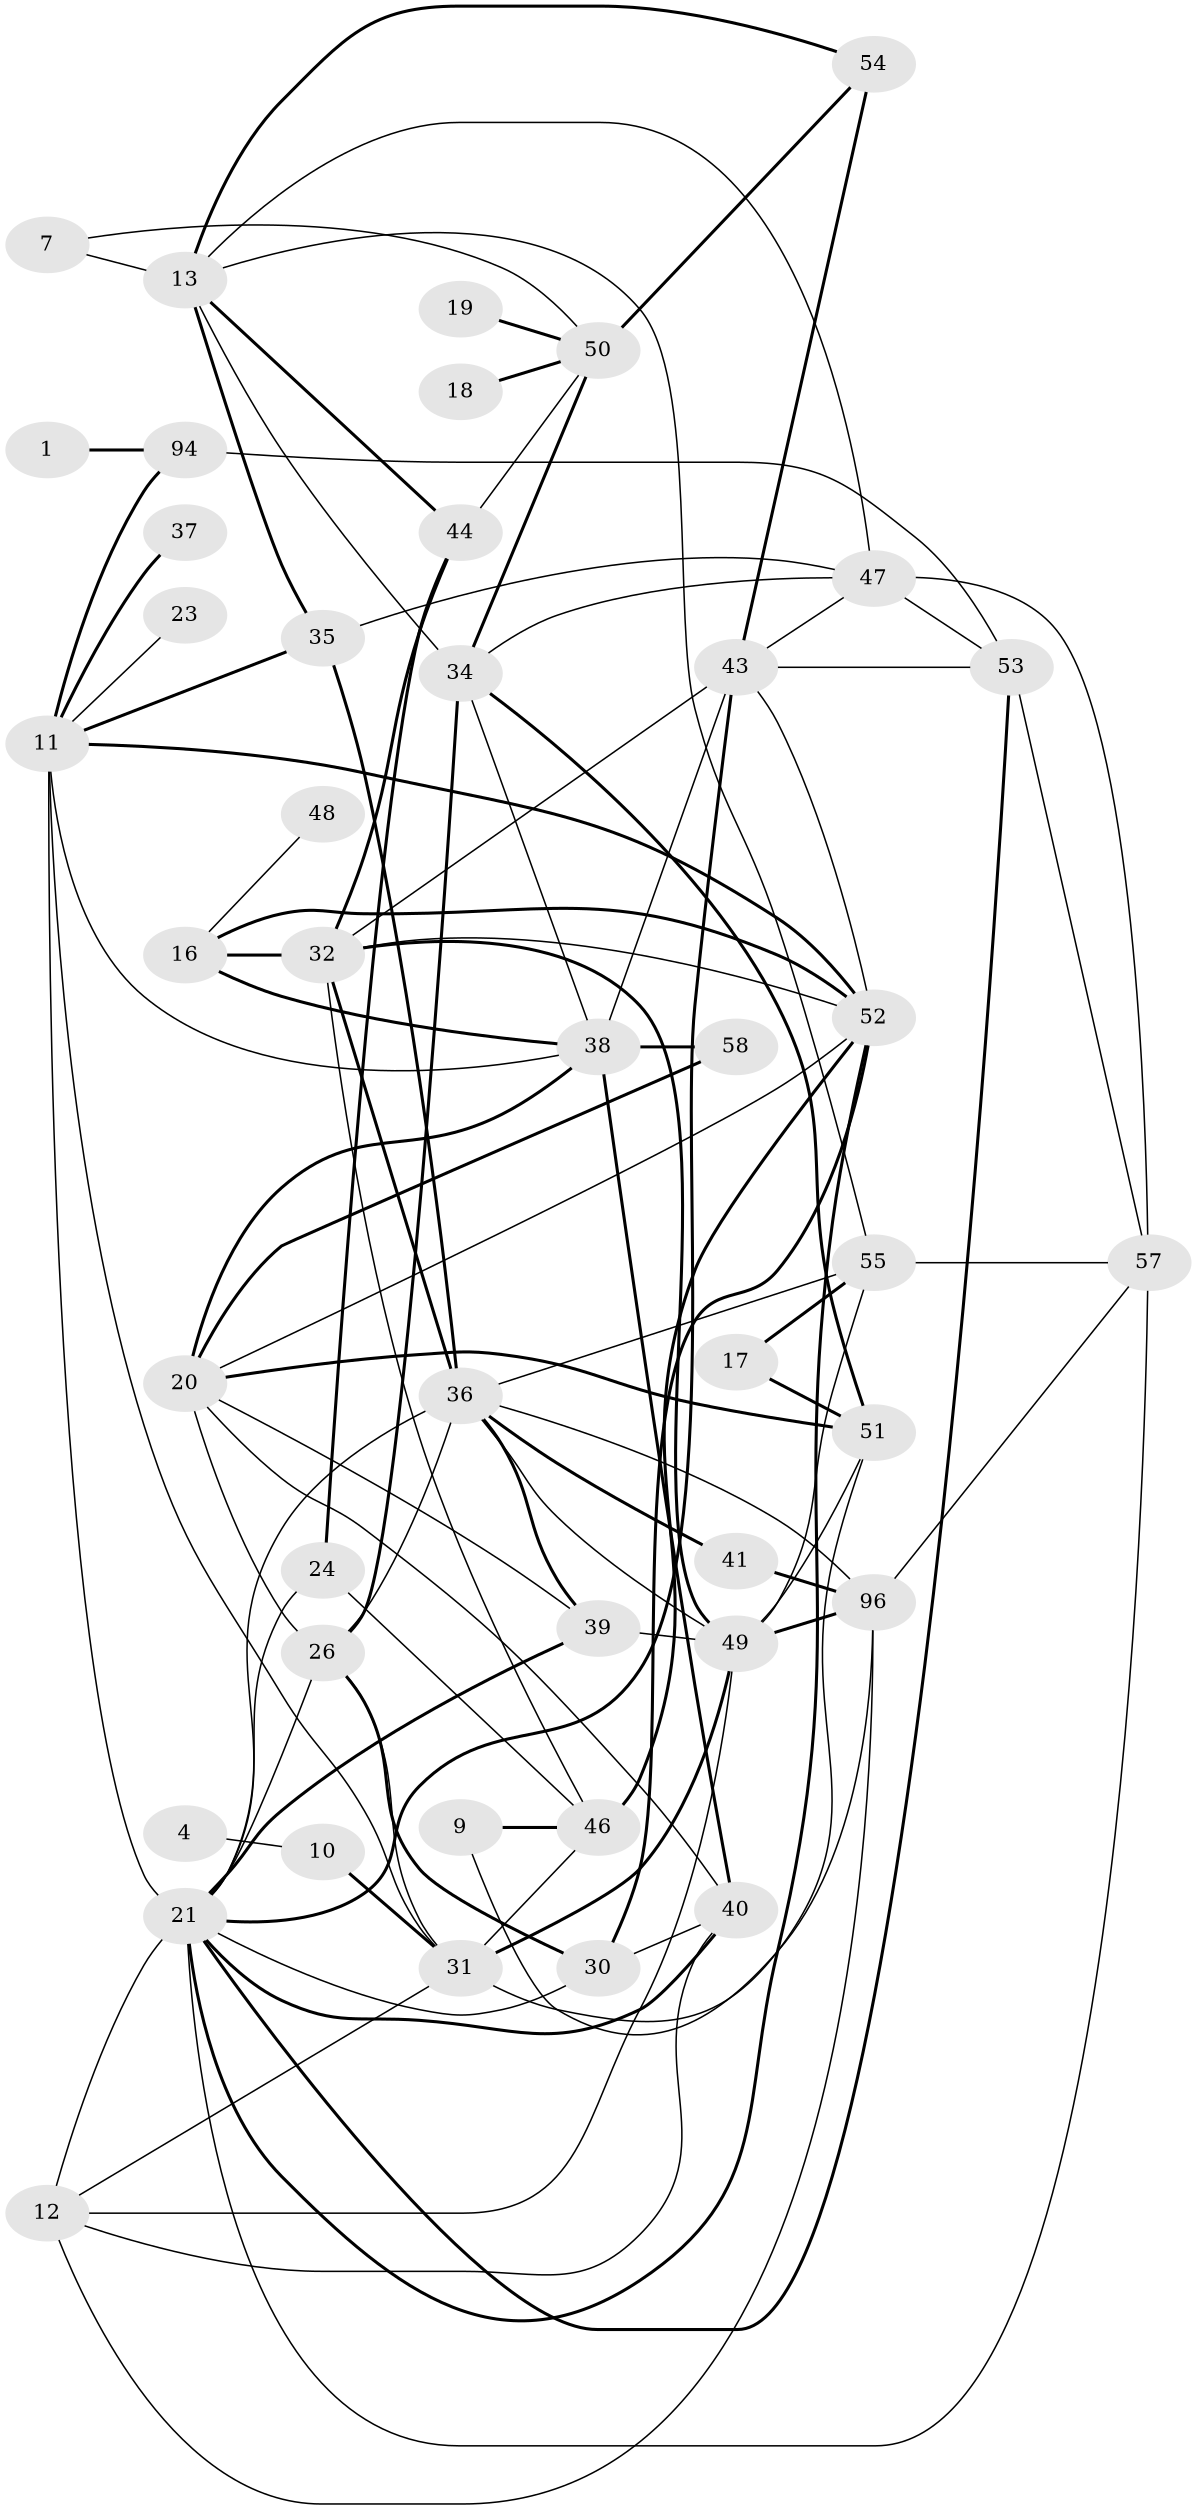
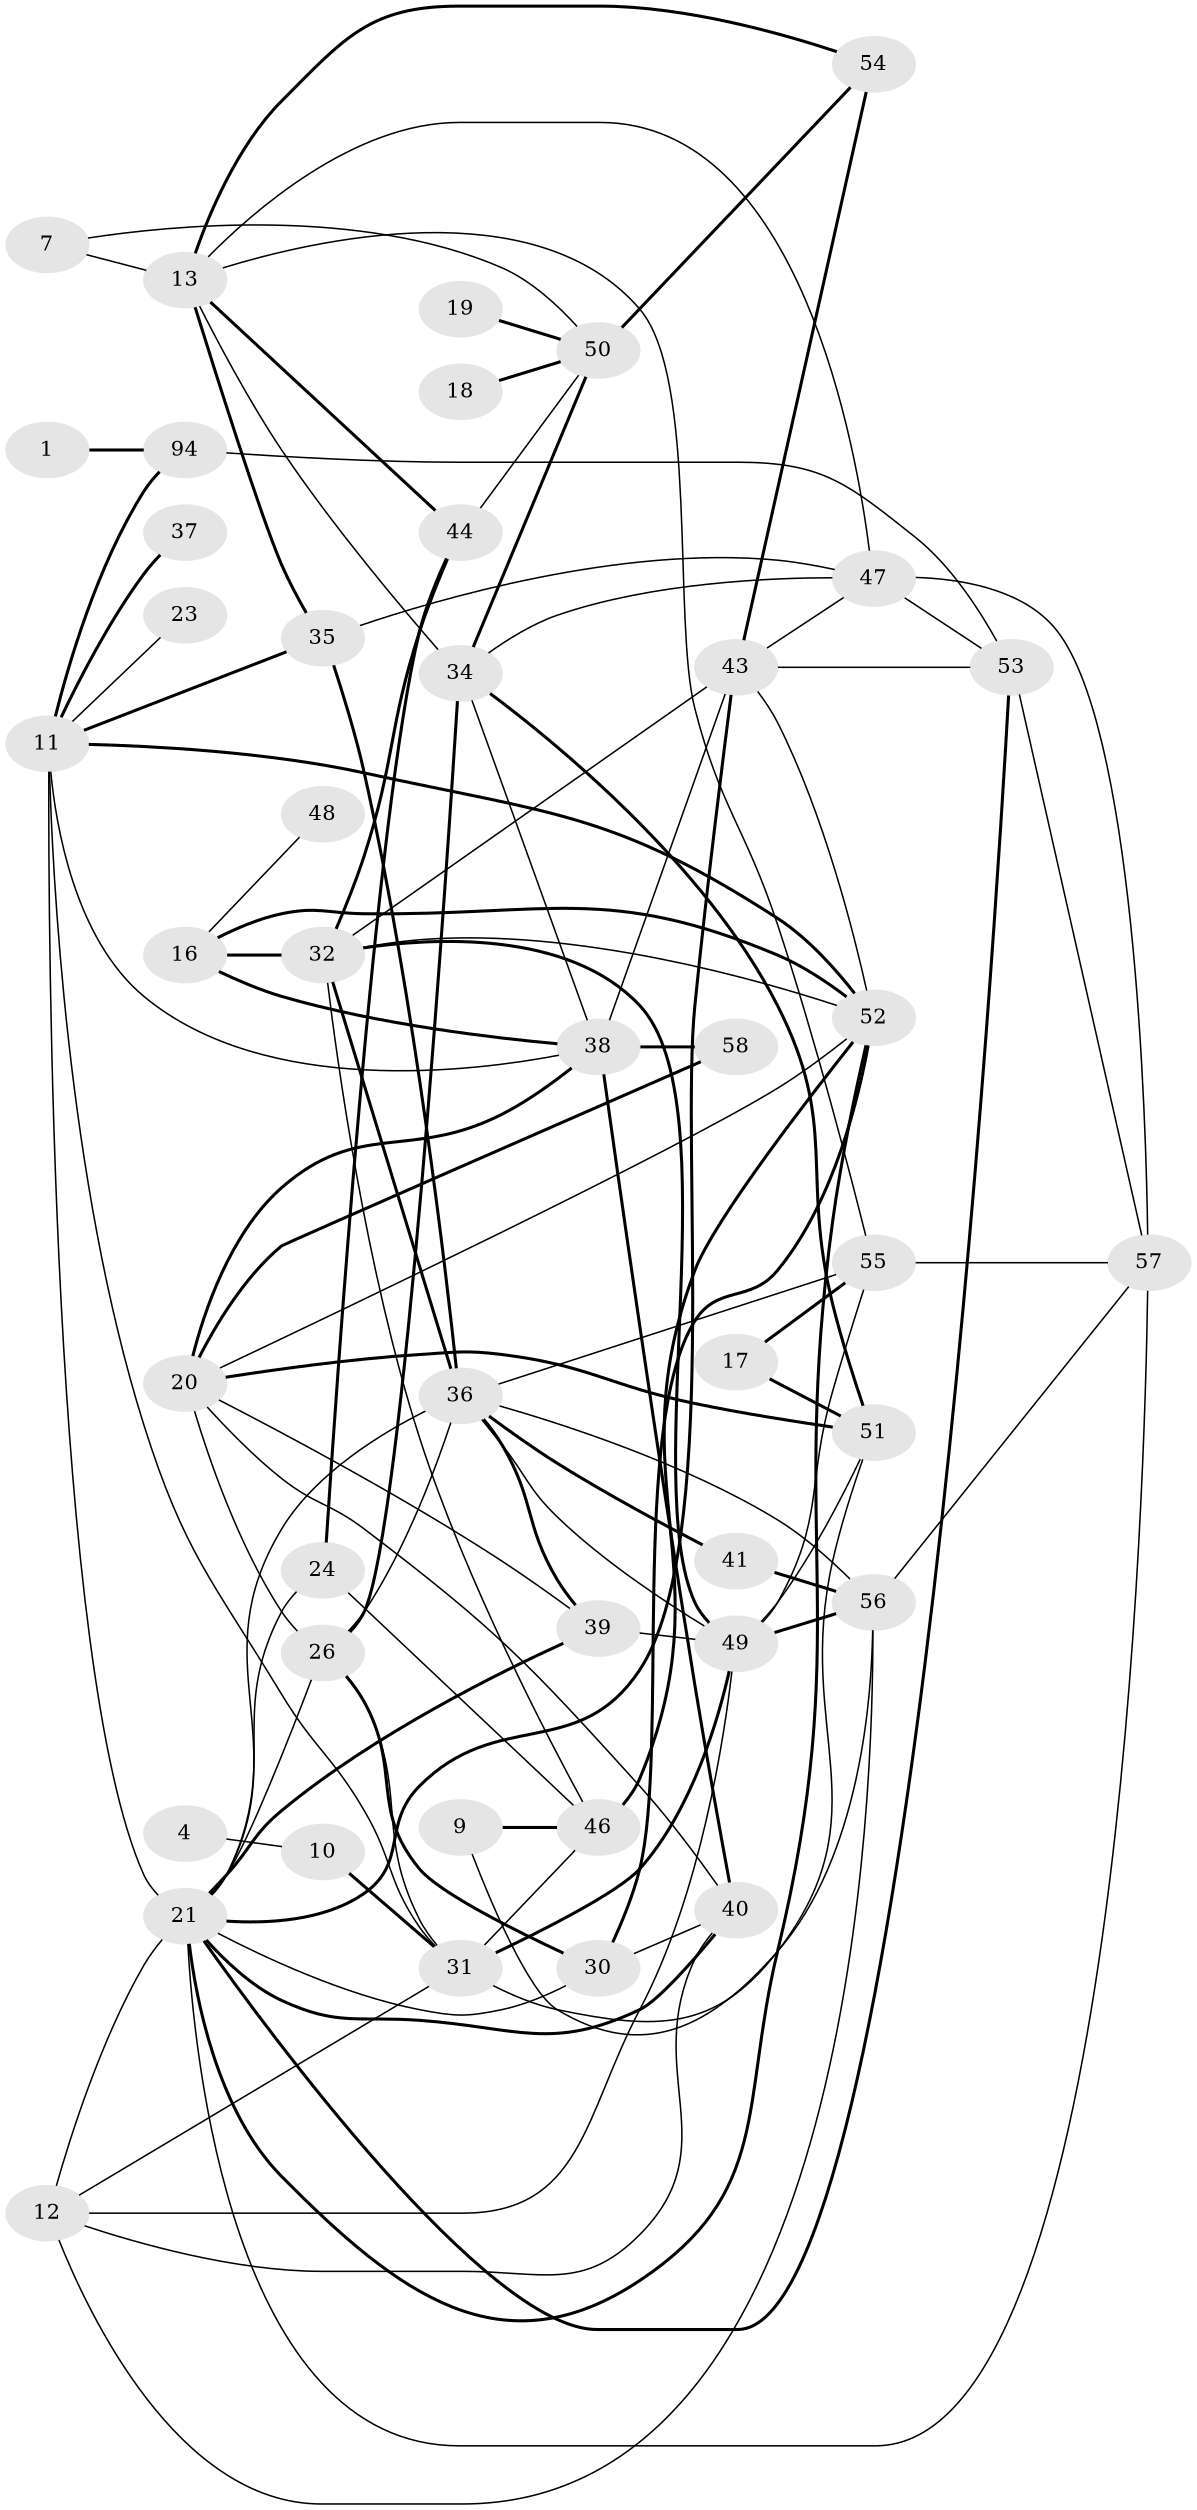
(874, 1602) -> (874, 1602)
